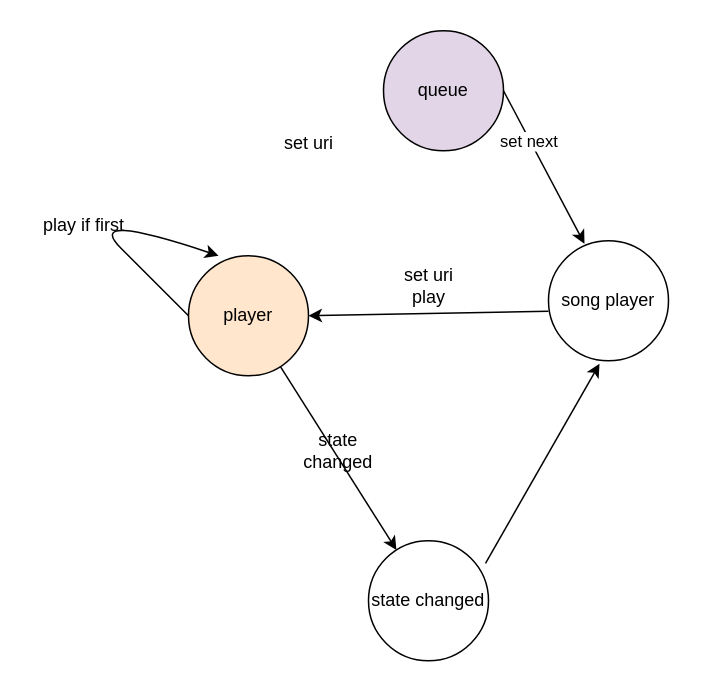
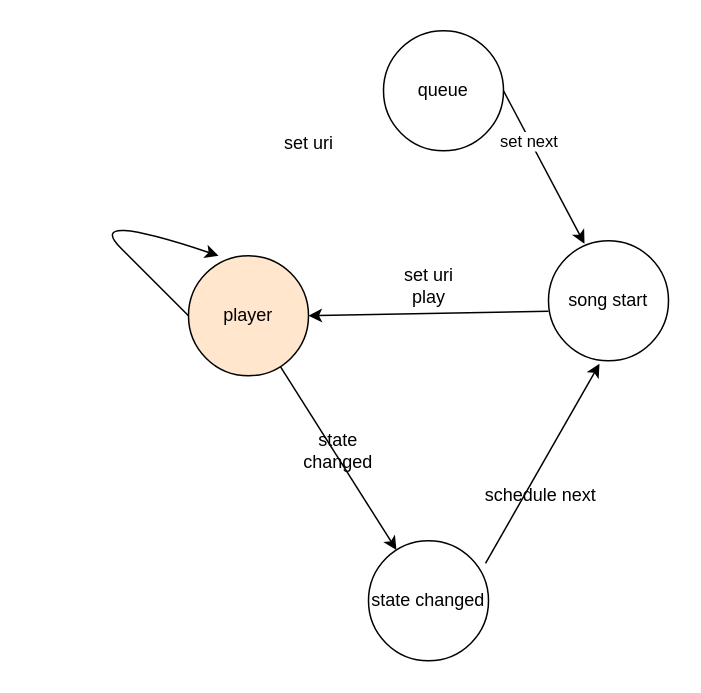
(443, 91) -> (443, 91)
(83, 226) -> none
(608, 301) -> (608, 301)
none -> (541, 496)
